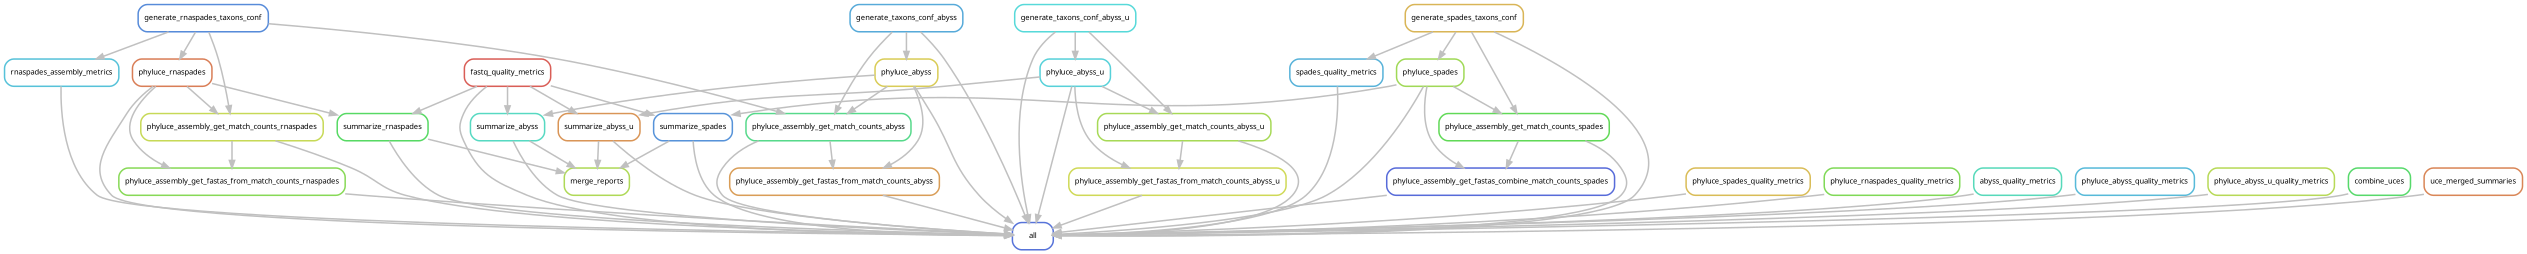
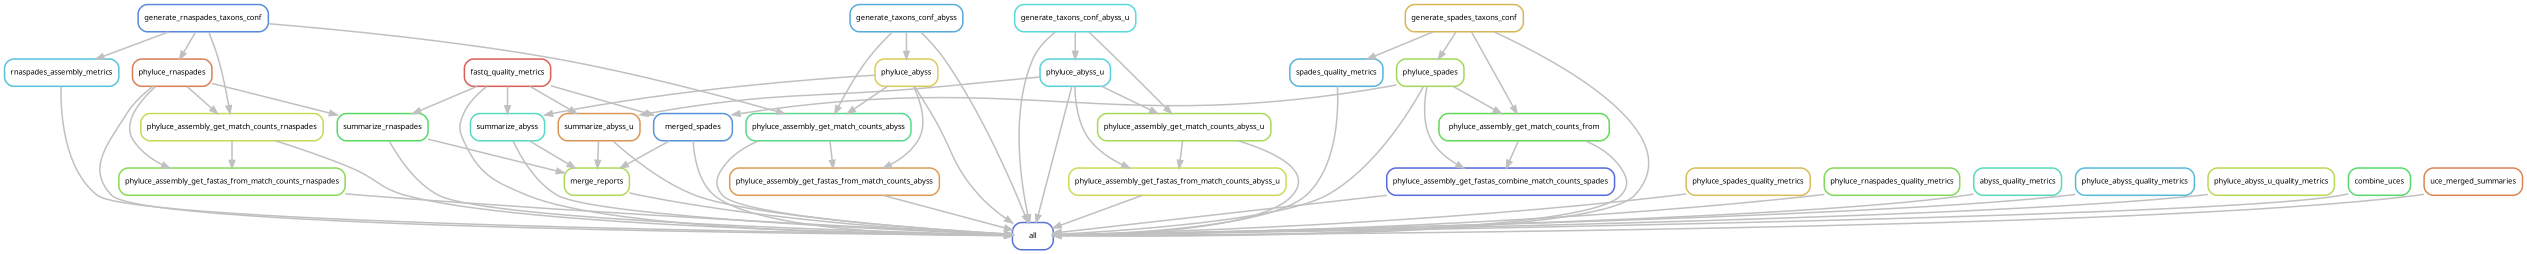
(693, 127) -> (693, 127)
(1524, 127) -> (1524, 127)
none -> (732, 210)
